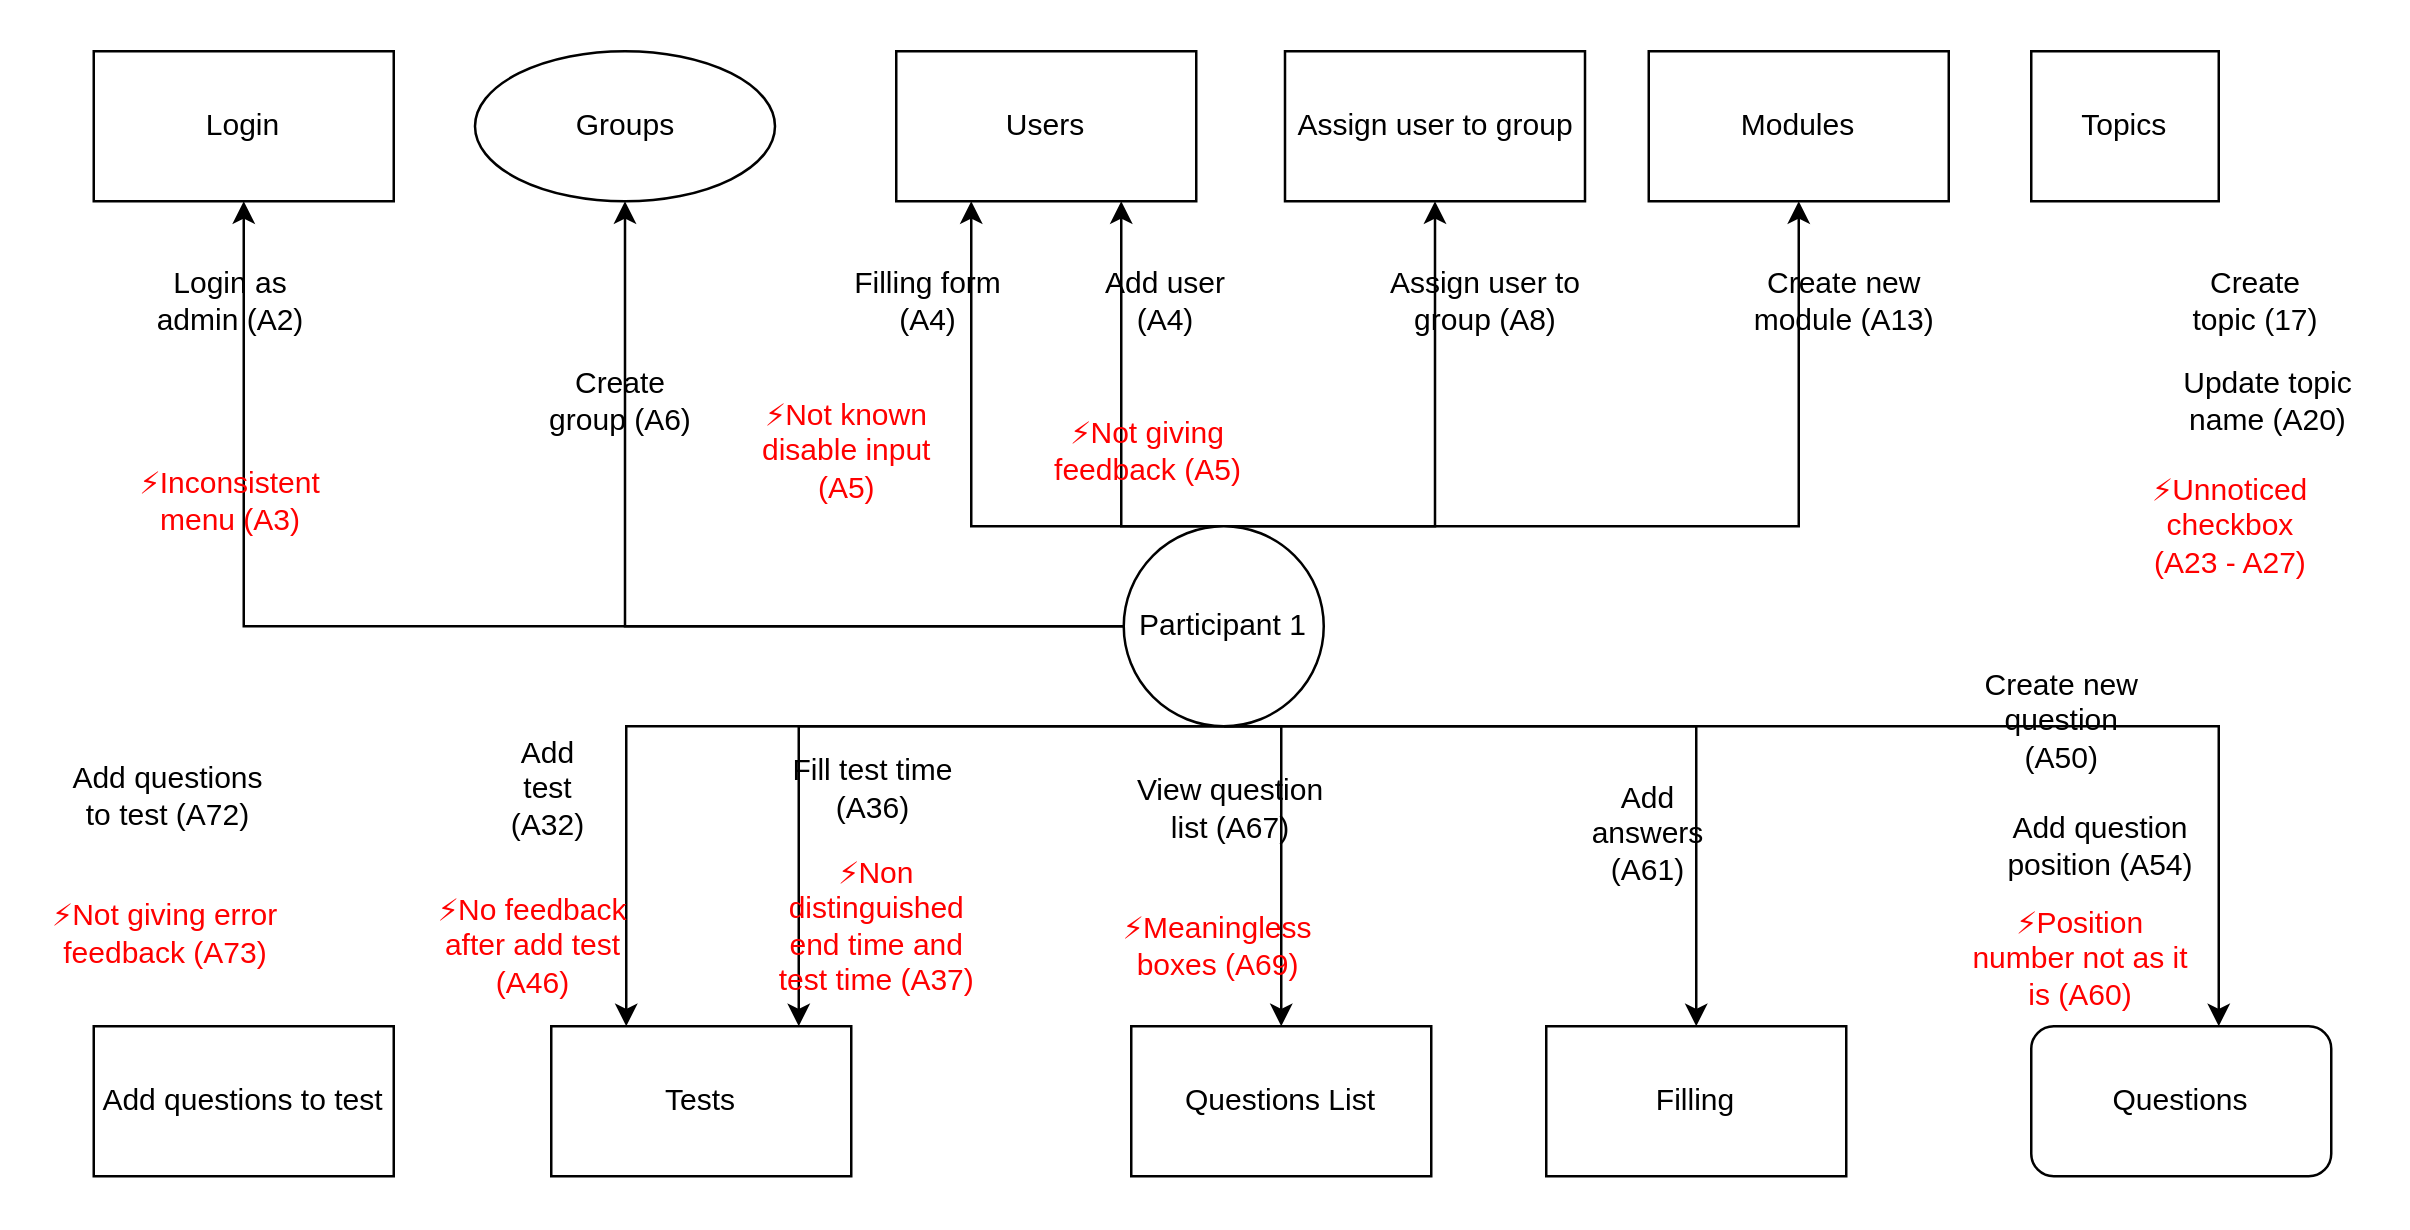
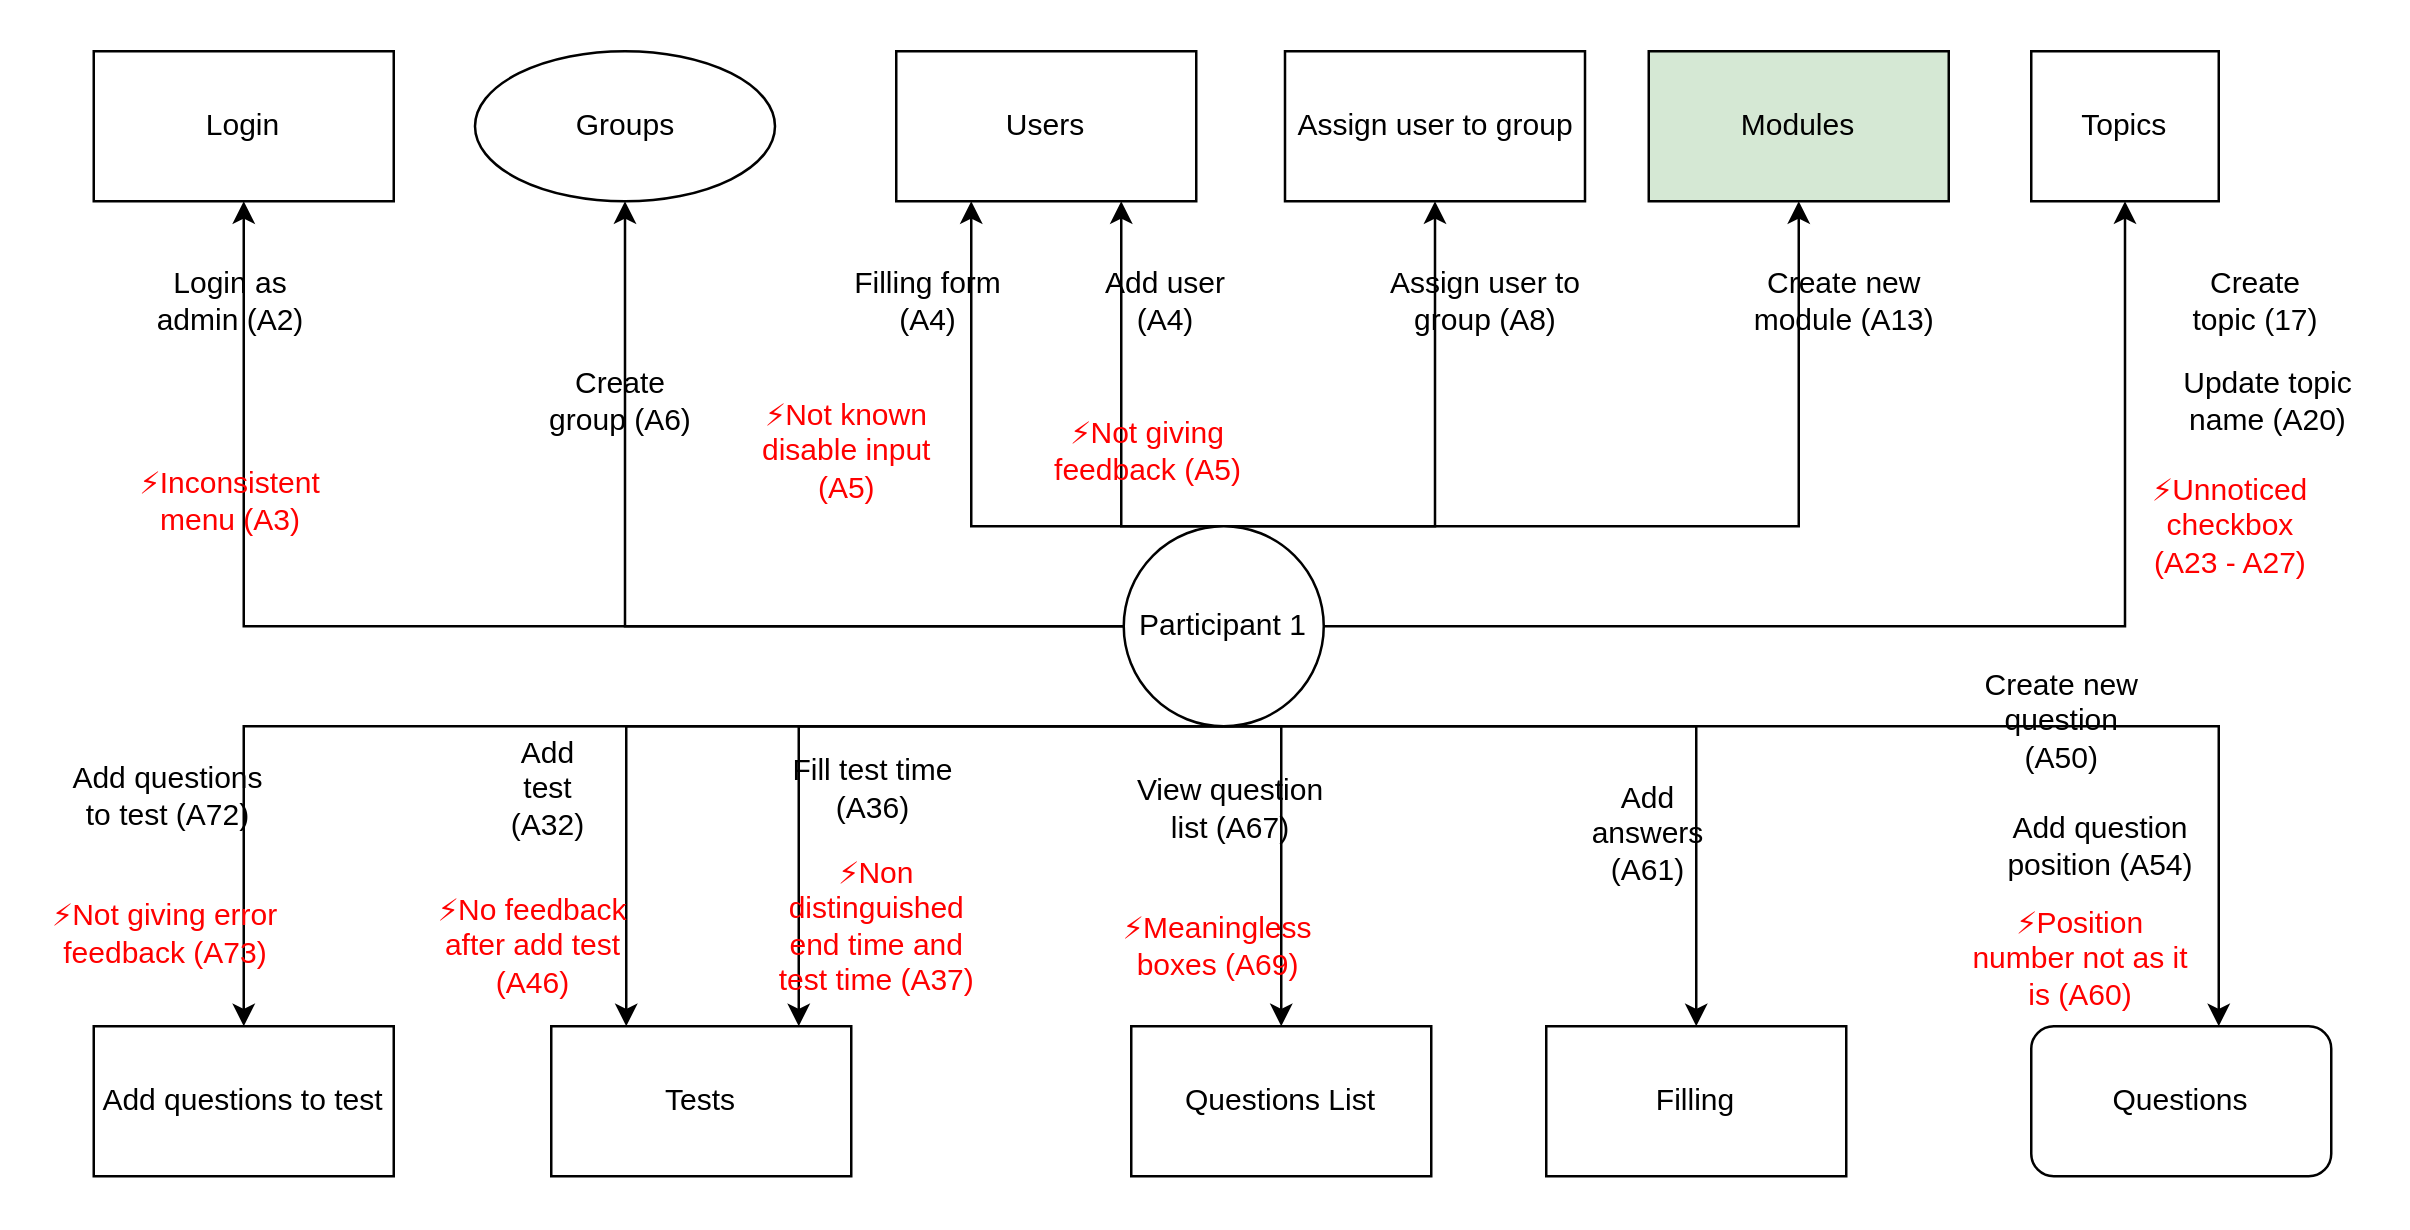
(1799, 126) -> (1799, 126)
none -> (1929, 626)
none -> (409, 726)
